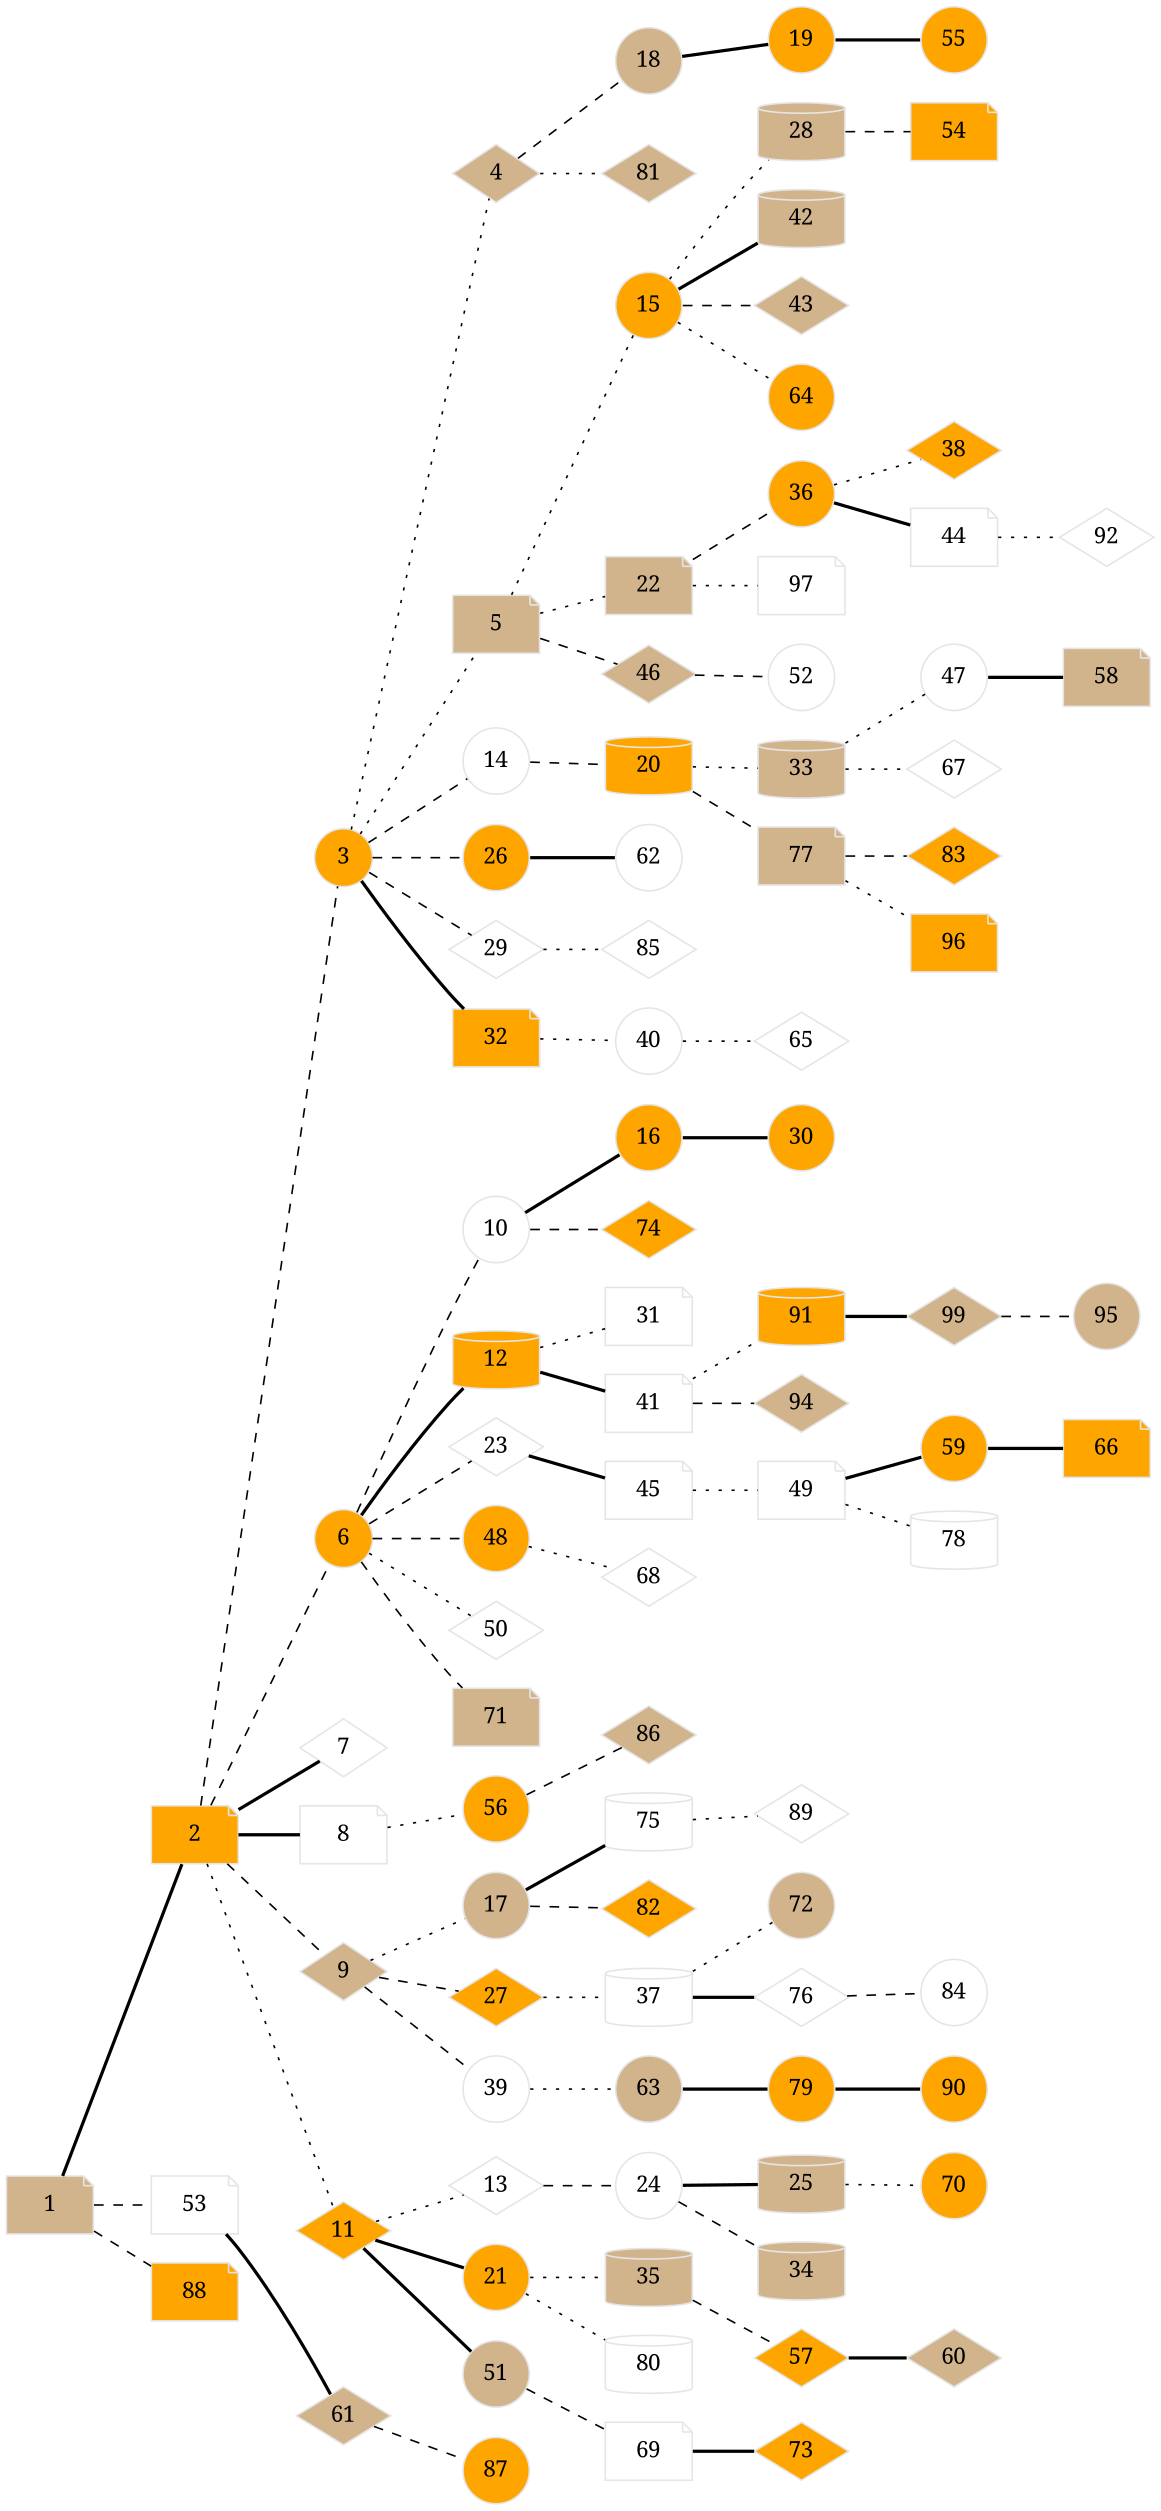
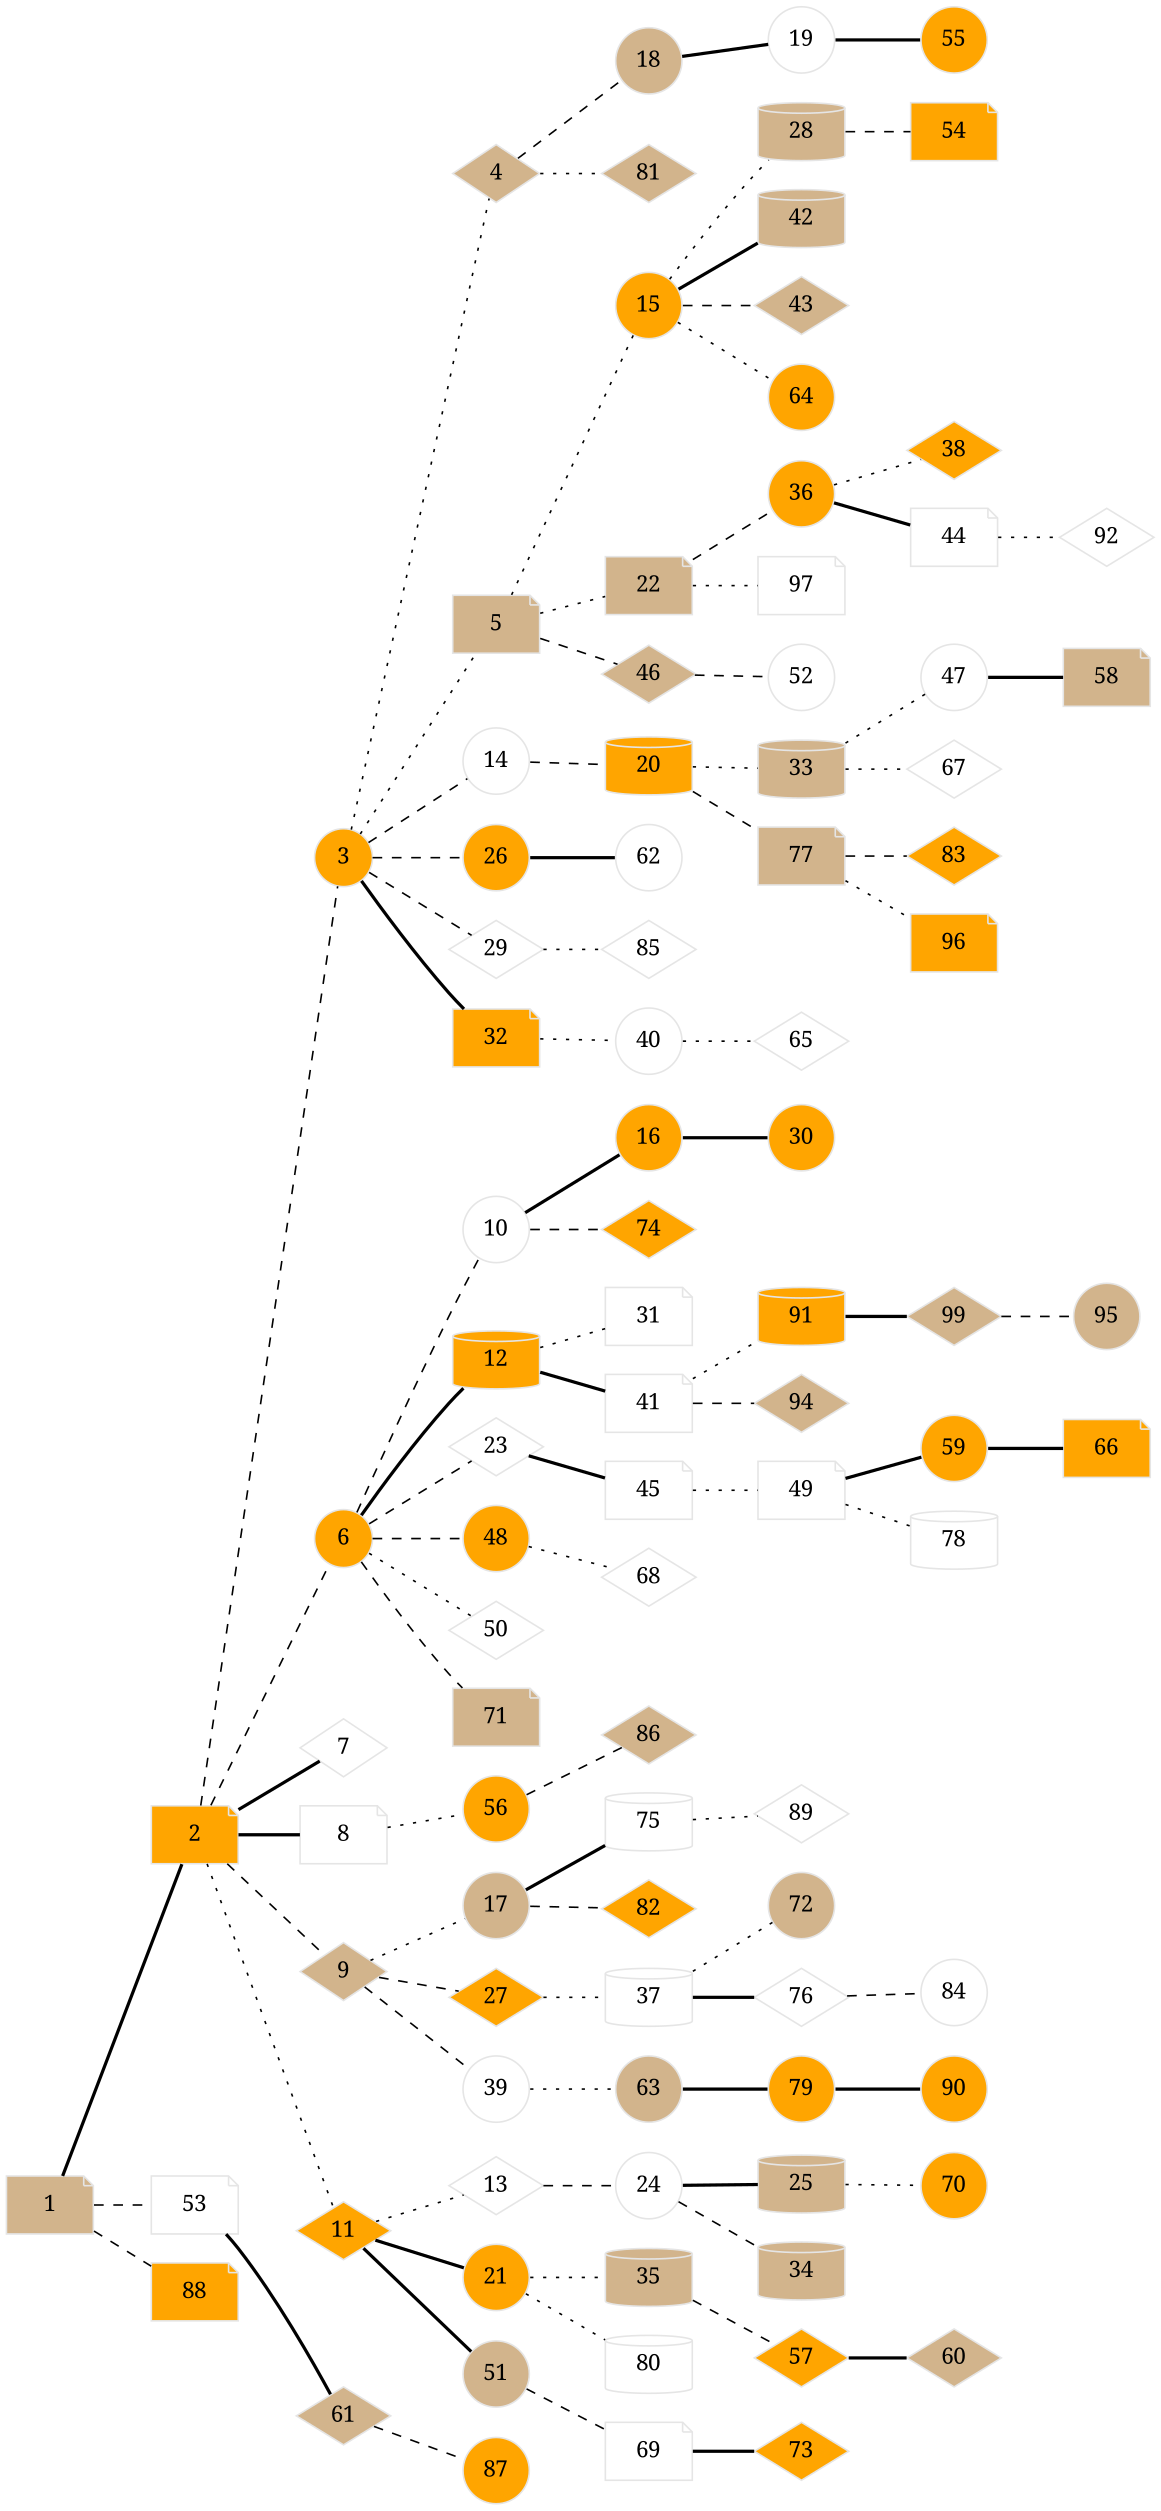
(801, 40) -> (801, 40)
